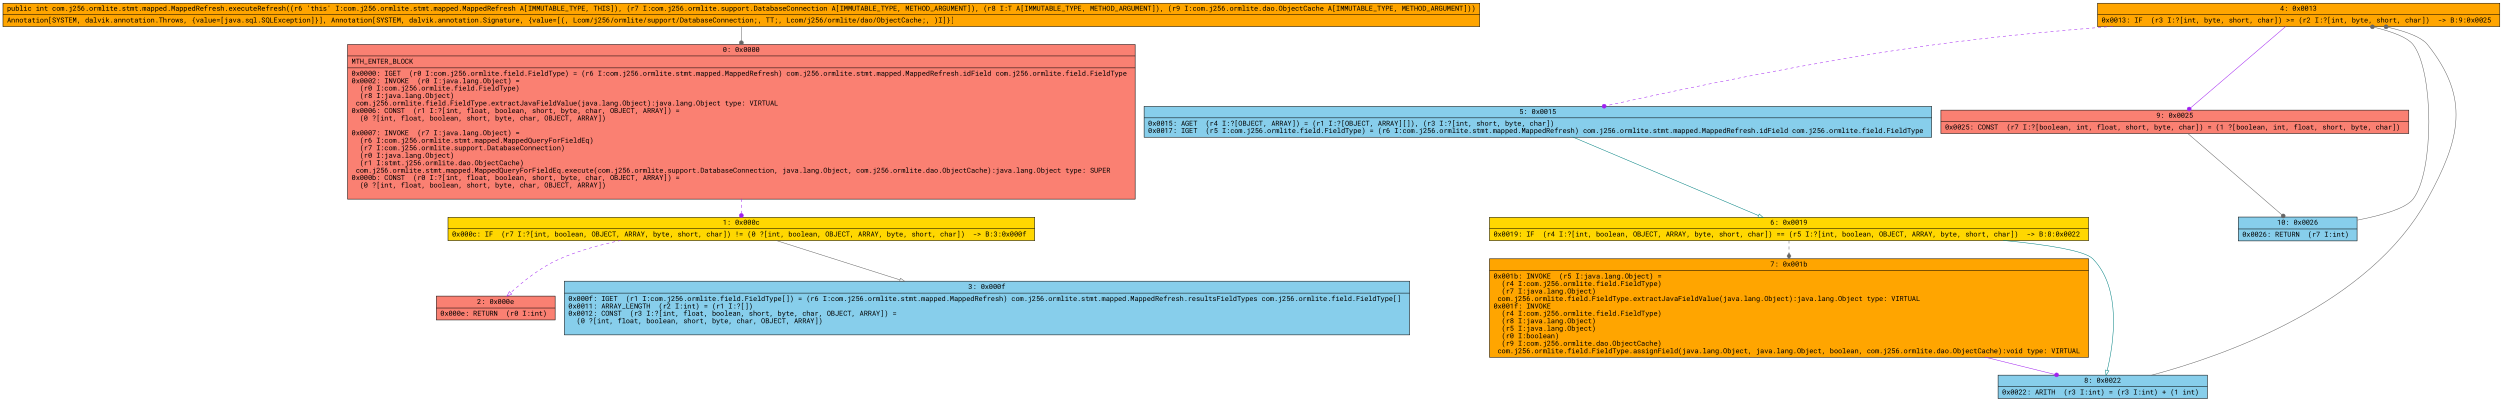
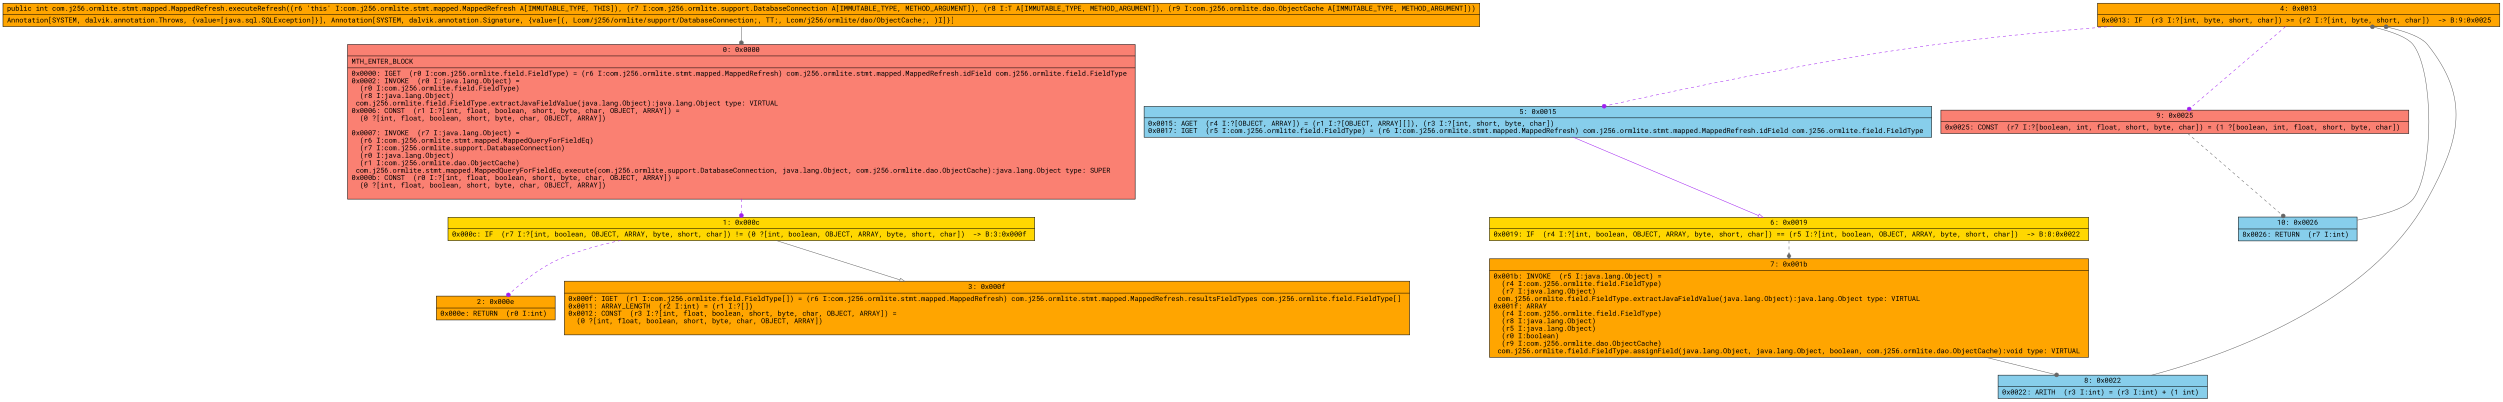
(2238, 67) -> (2238, 67)
(438, 163) -> (436, 163)
(2235, 174) -> (2235, 174)
(1666, 176) -> (1666, 176)
(2298, 235) -> (2298, 235)
(561, 258) -> (561, 258)
(2100, 269) -> none
(1526, 306) -> (1524, 306)
(496, 308) -> (496, 308)
(987, 308) -> (987, 308)
(2020, 366) -> (2020, 366)
